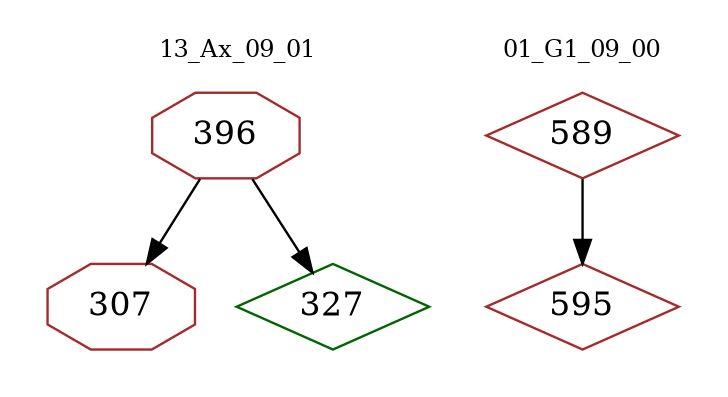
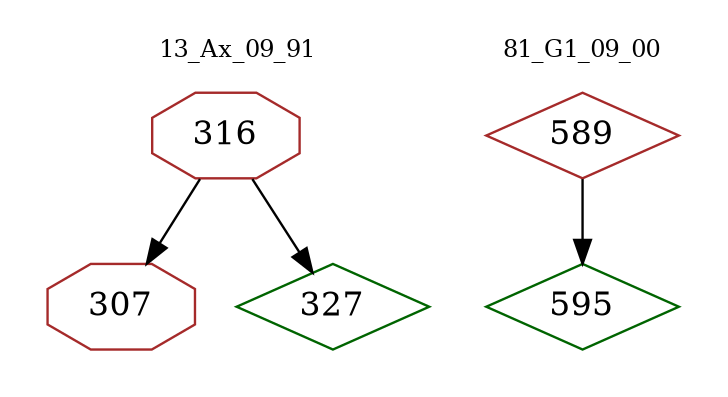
(238, 51) -> (238, 51)
(583, 51) -> (583, 51)
(226, 136) -> (226, 136)
(583, 307) -> (583, 307)
